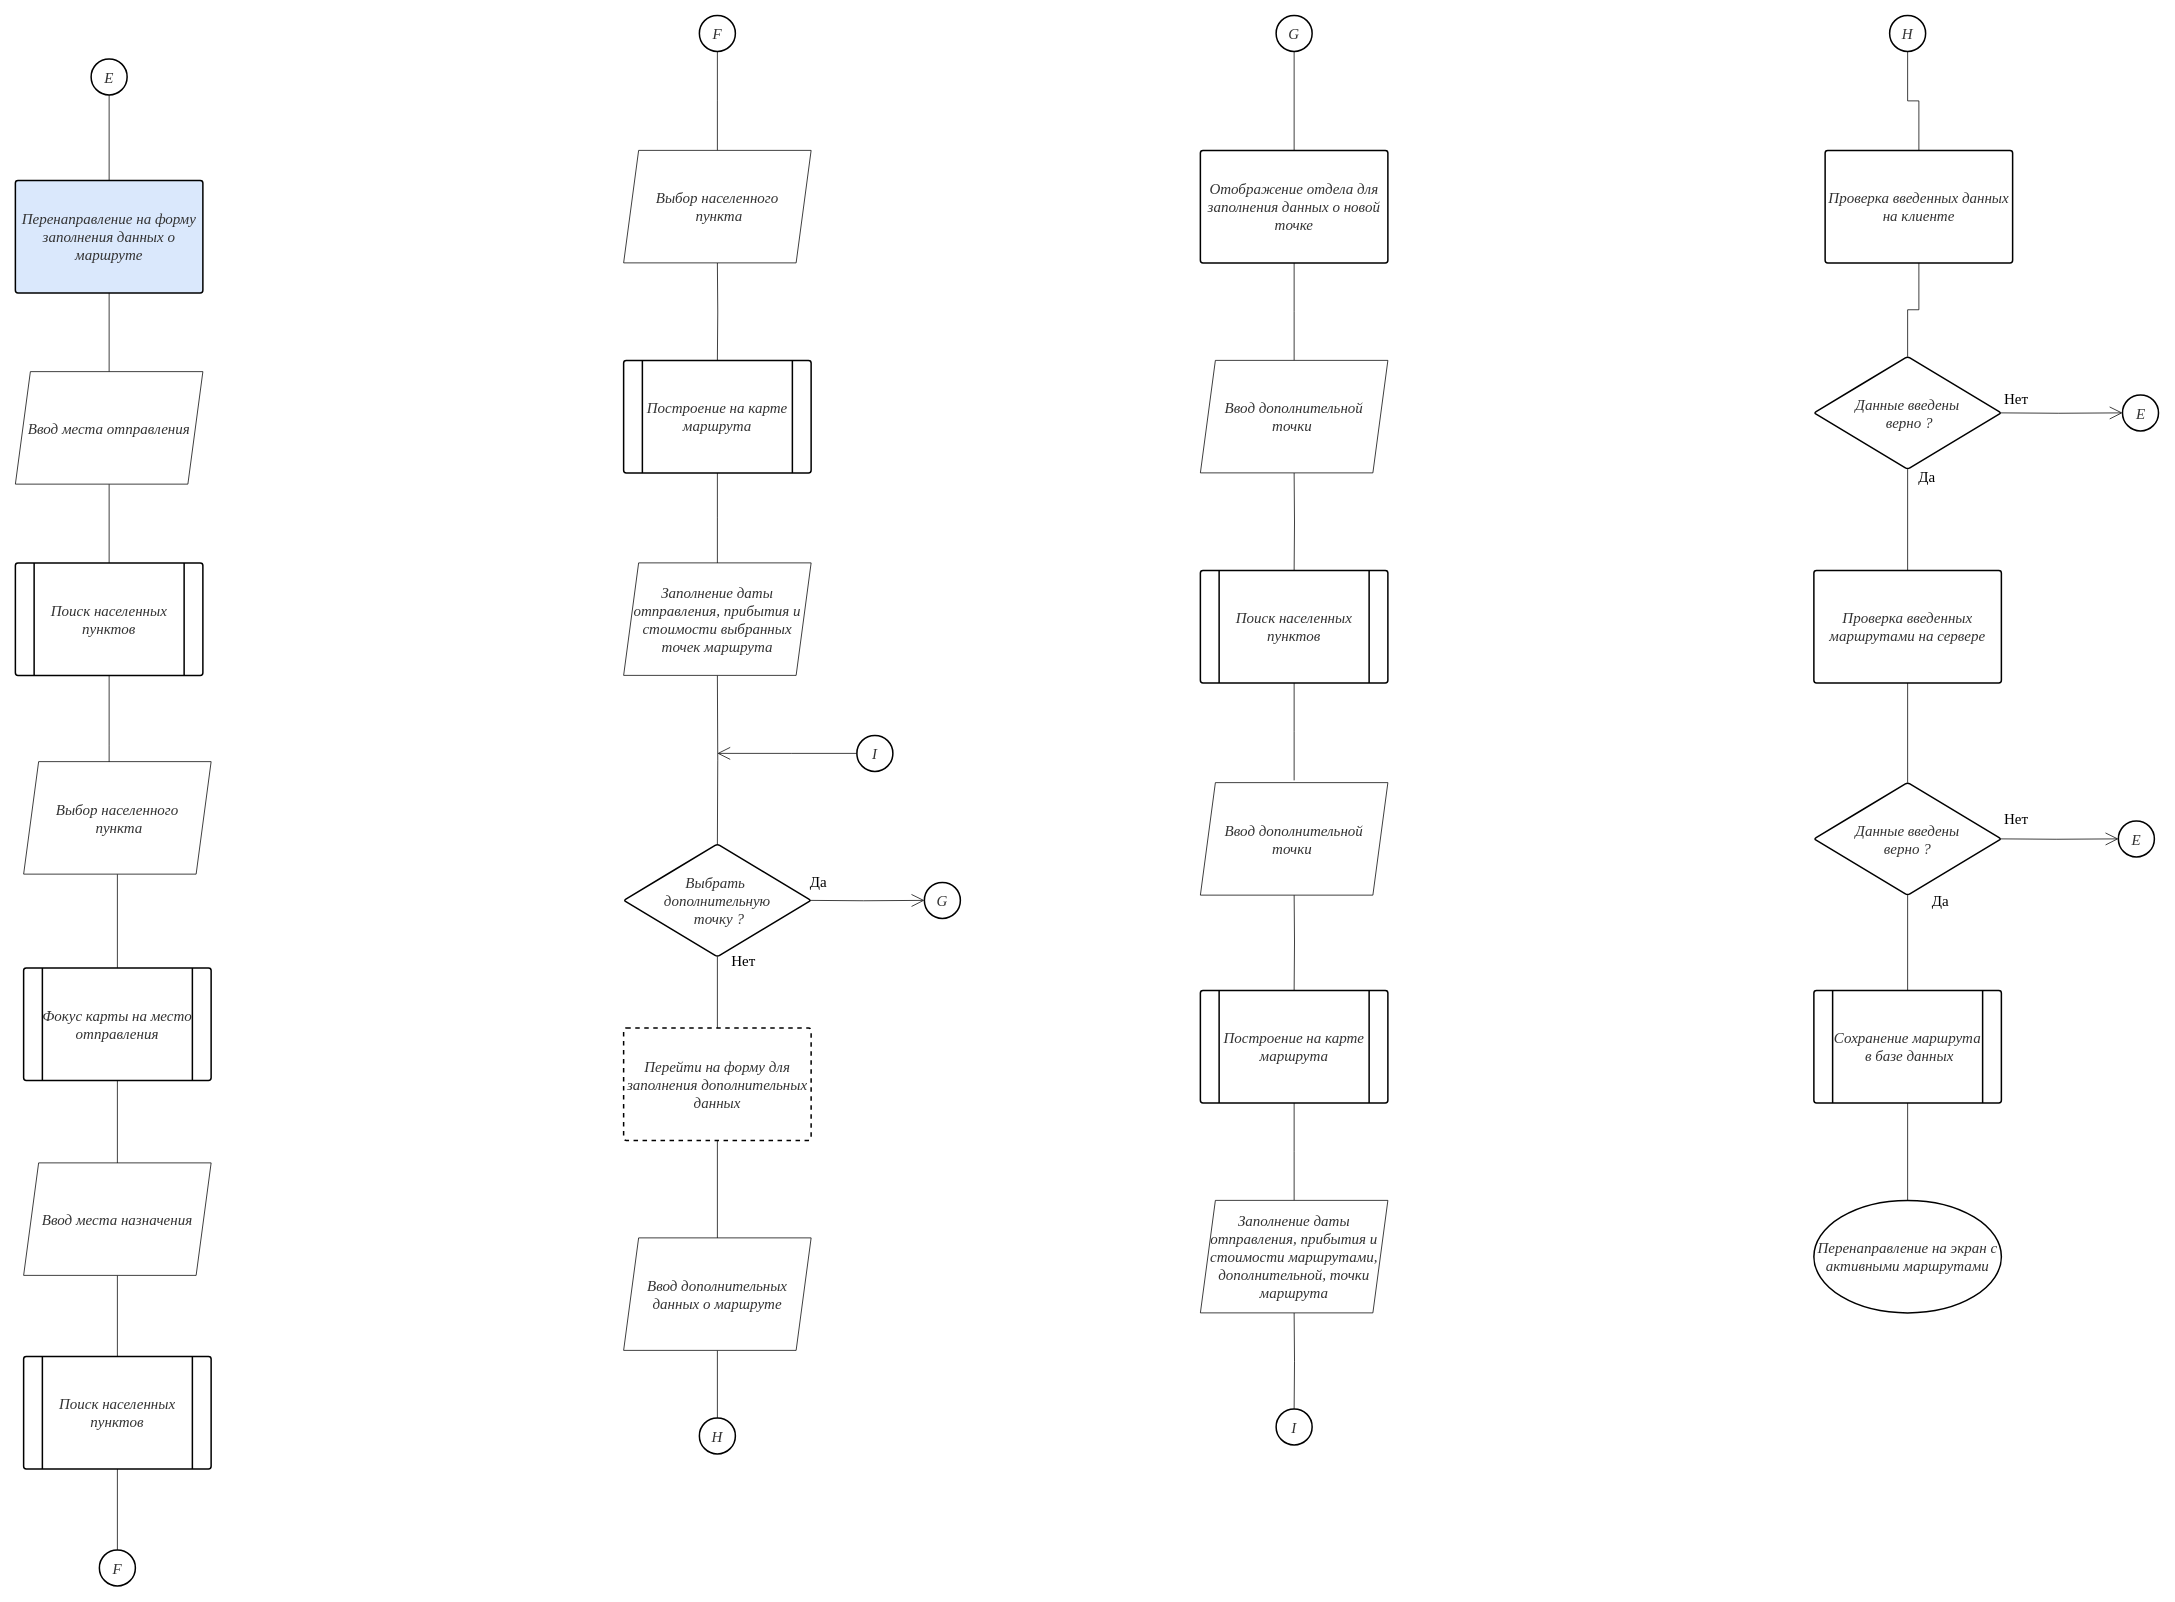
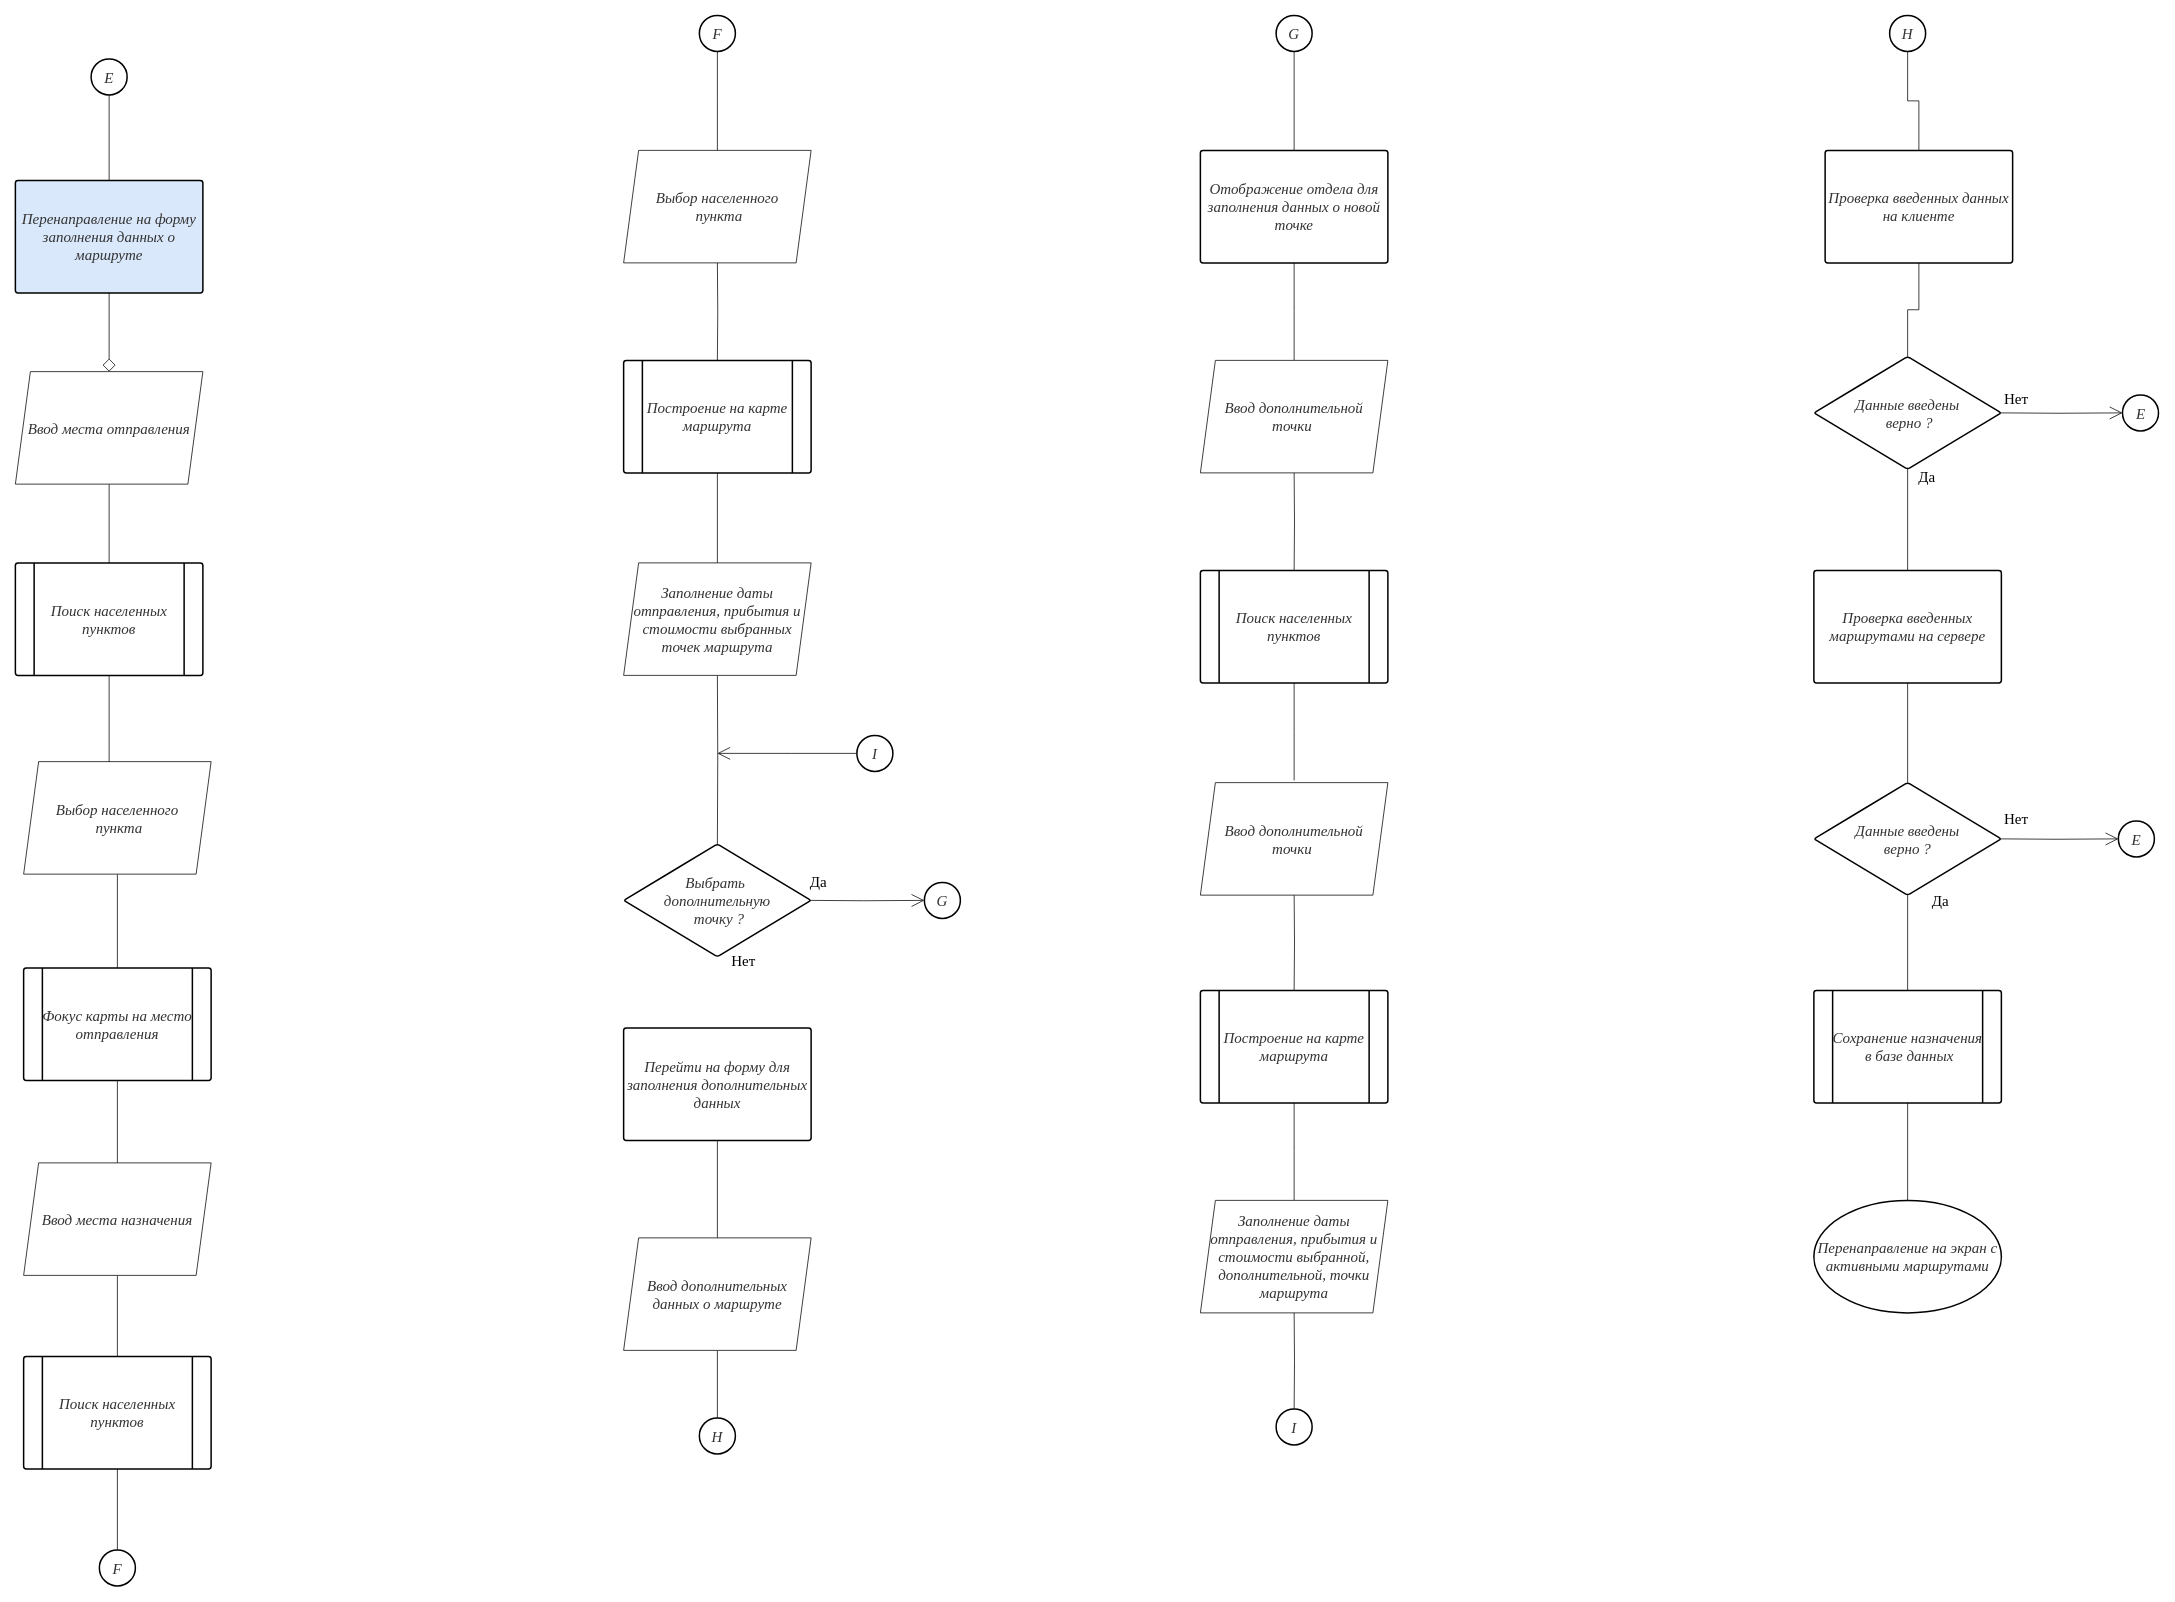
(109, 365) -> (109, 358)
(717, 992) -> none
(1908, 1047) -> (1908, 1047)
(717, 1084) -> (717, 1084)
(1294, 1257) -> (1294, 1257)
